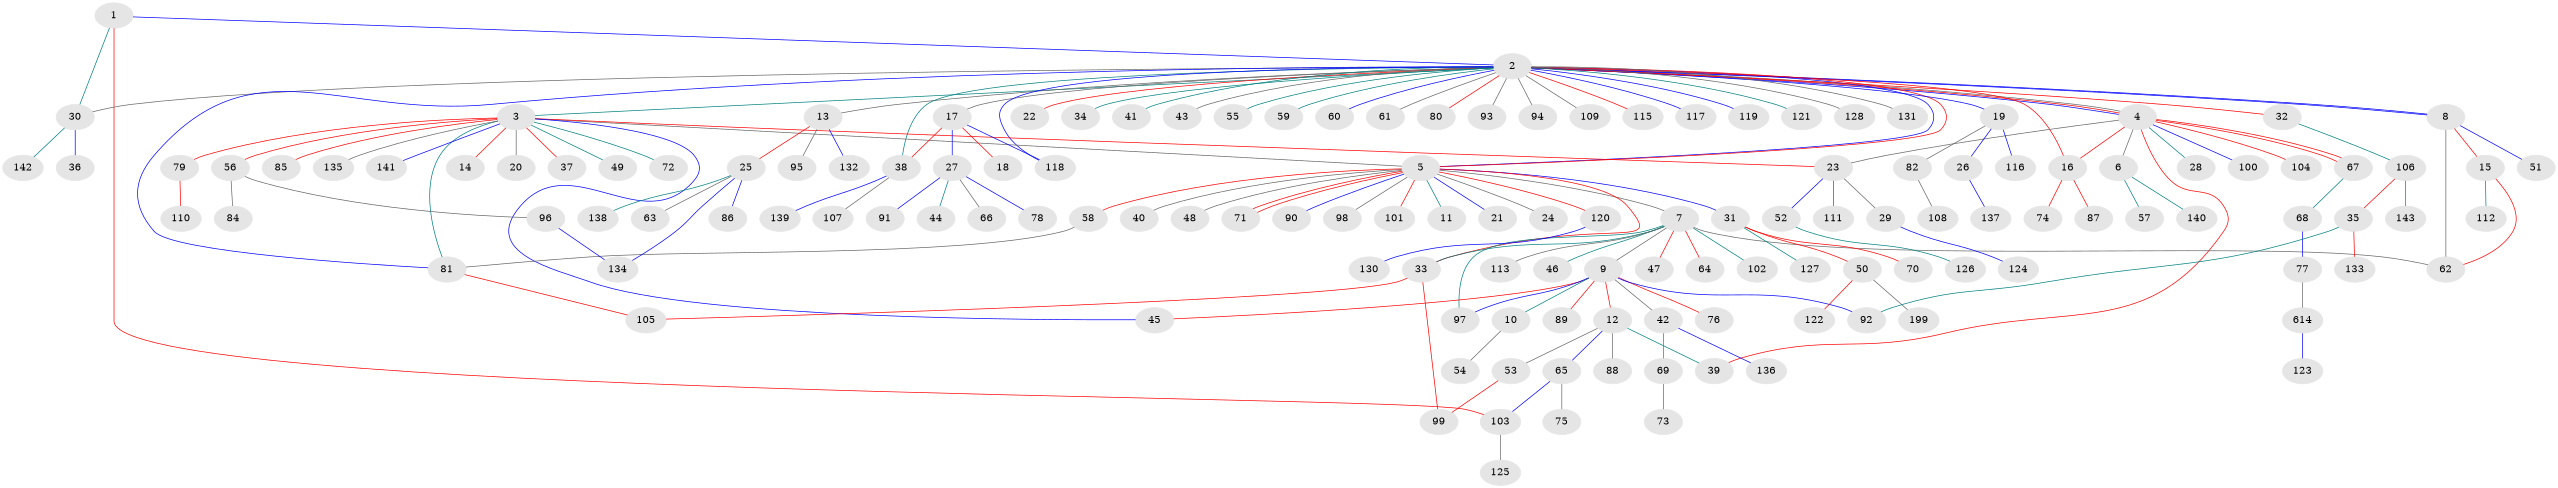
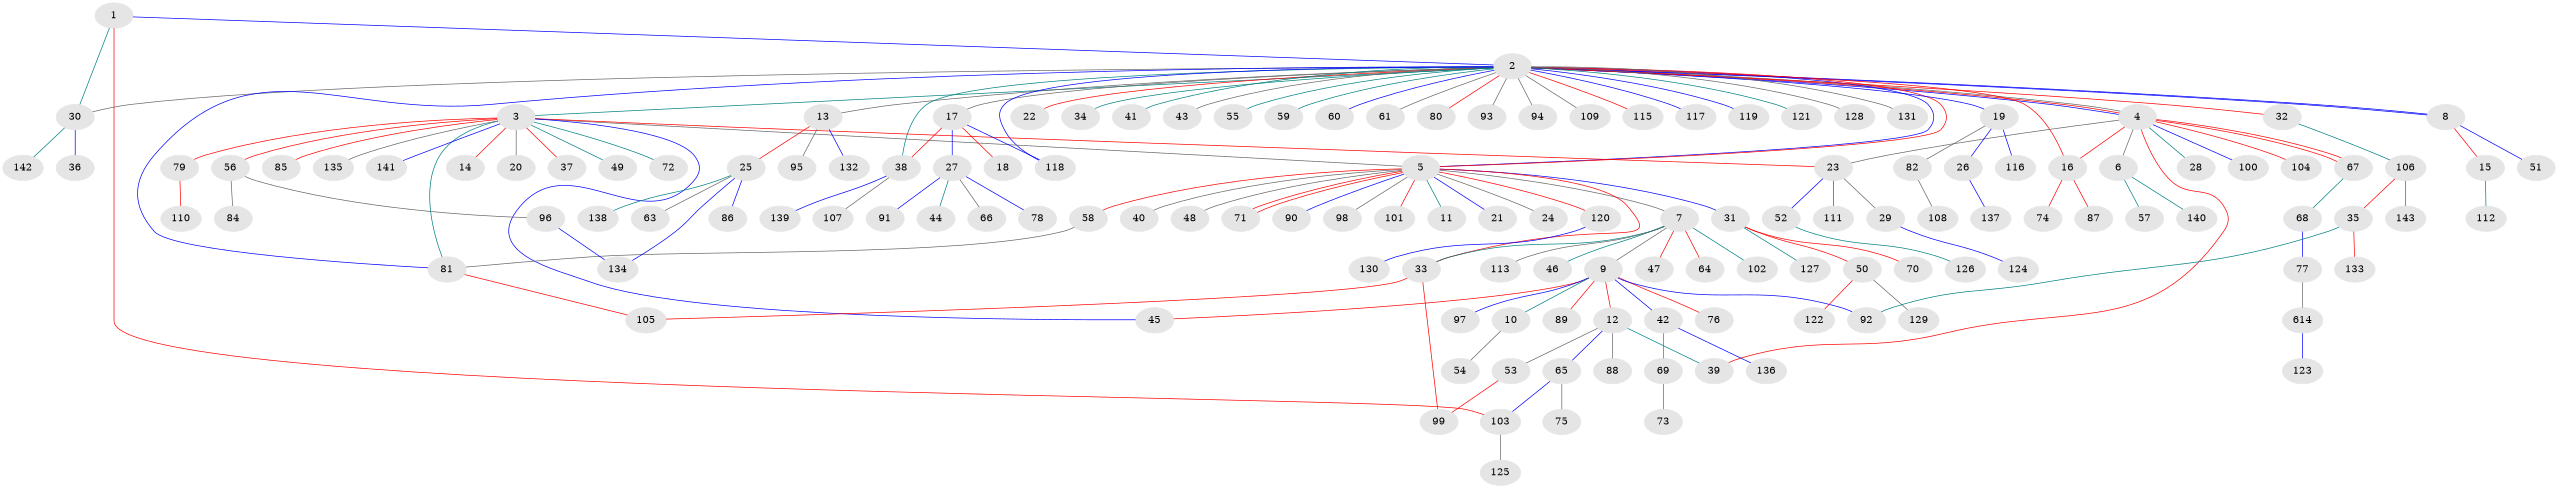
(1540, 239) -> none
(2446, 270) -> none
(1633, 295) -> (1633, 295)
(1919, 320) -> (1919, 320)
